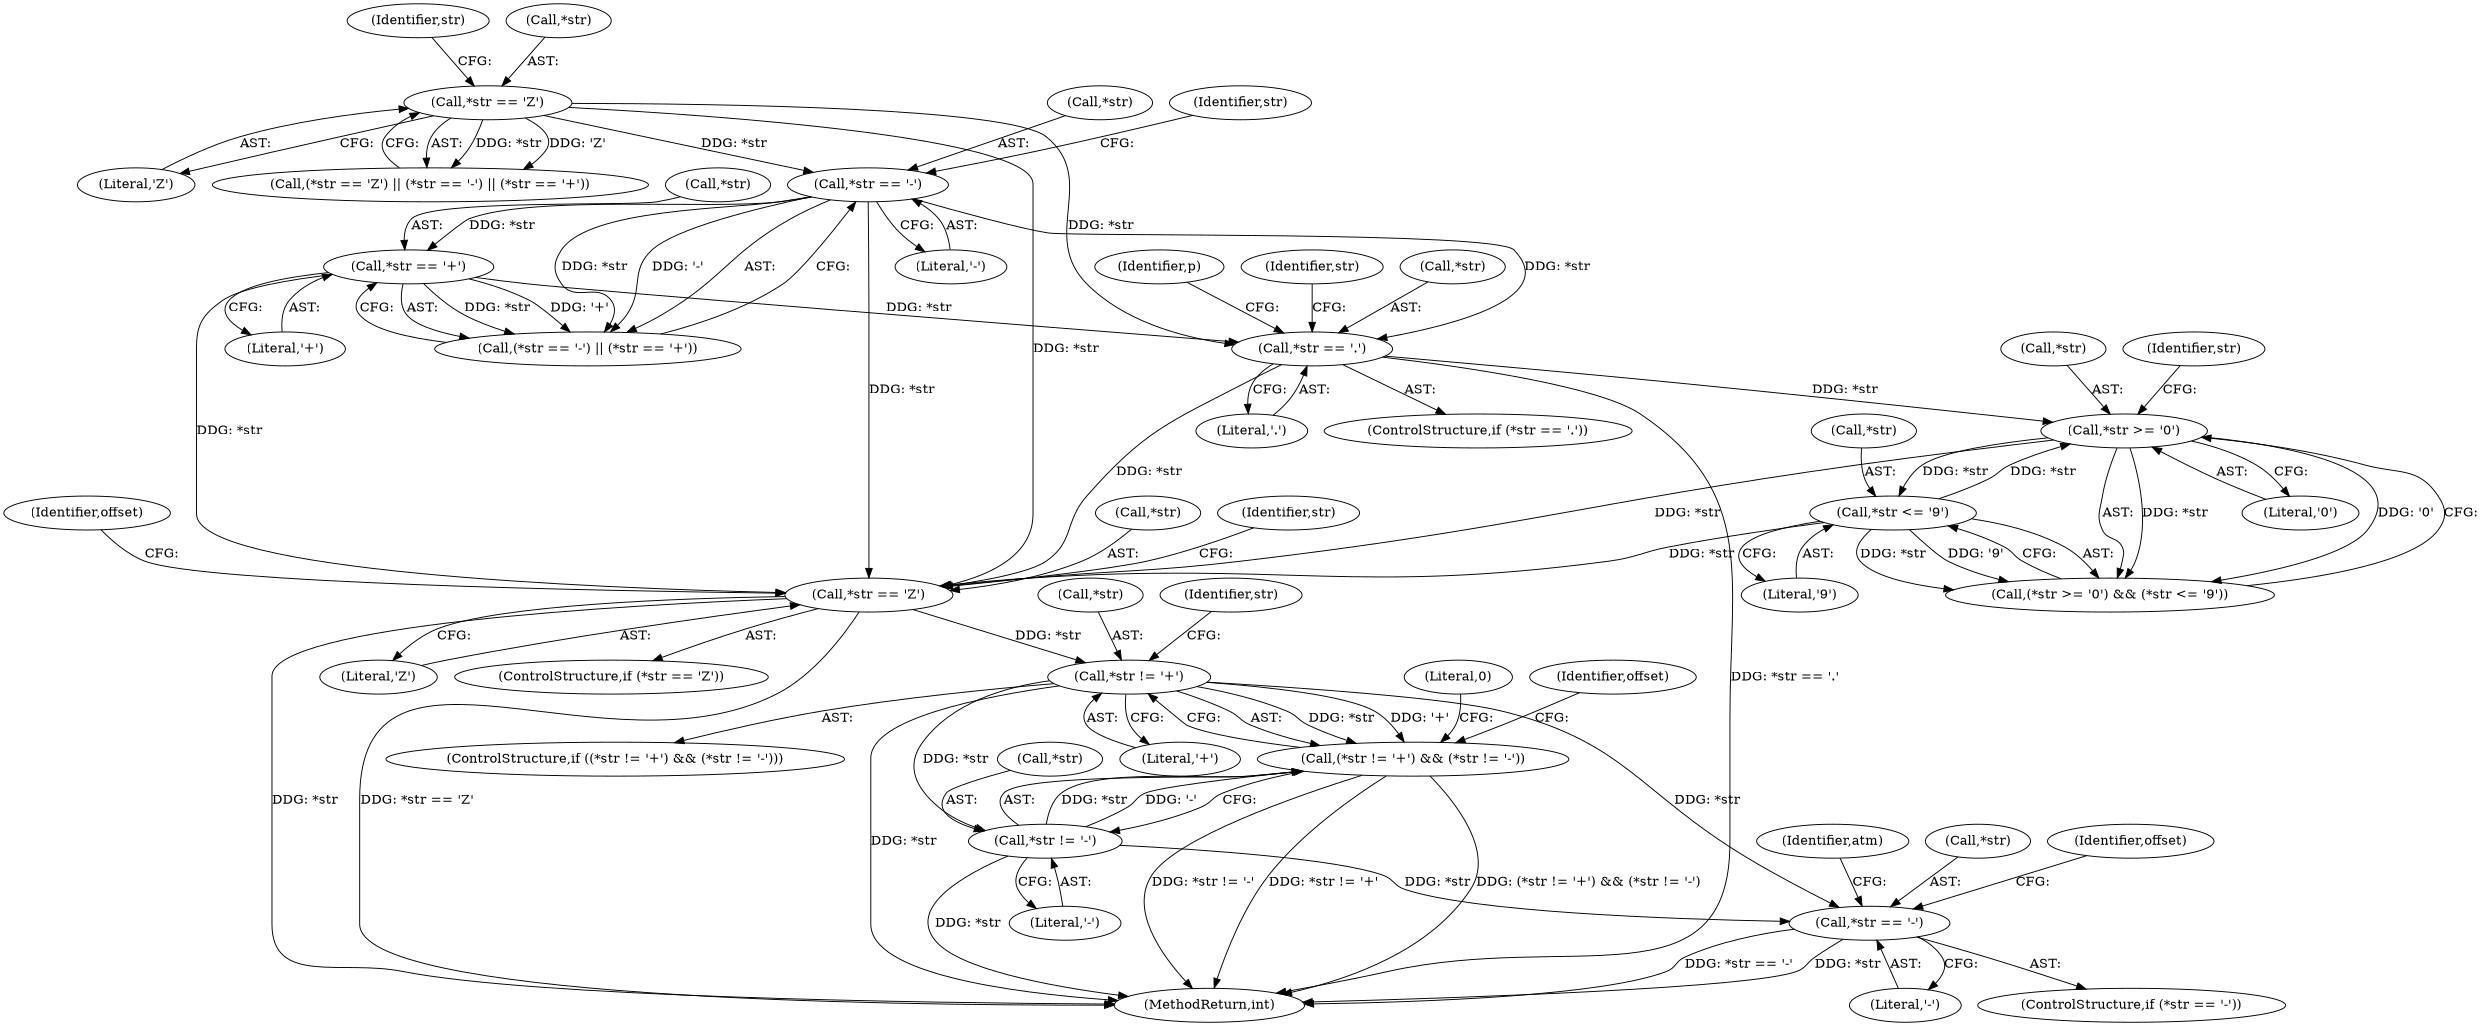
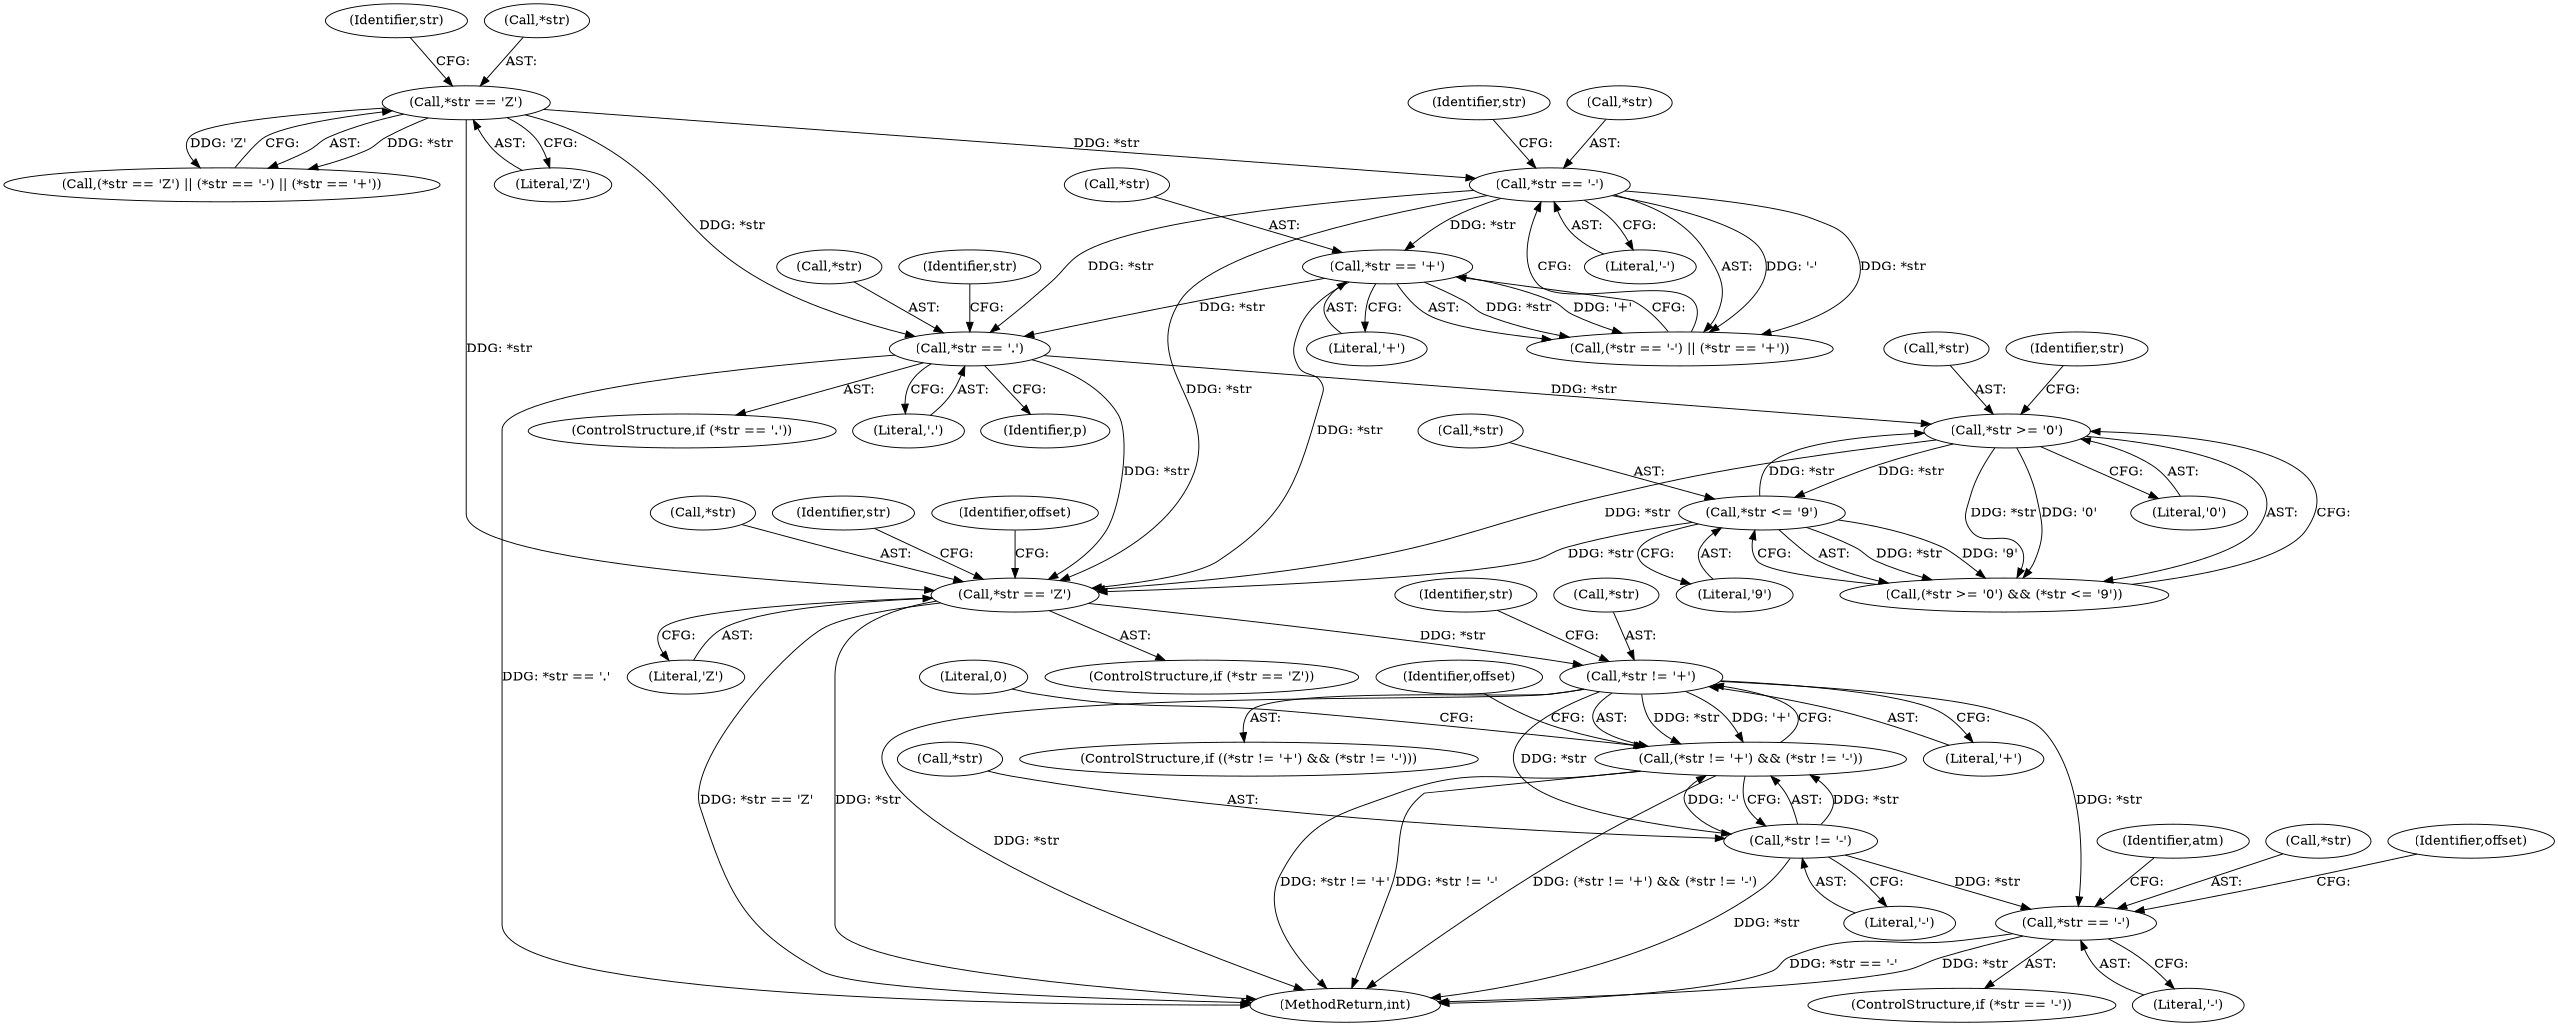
(1231, 305) -> (1004, 386)
